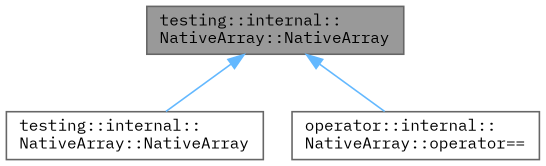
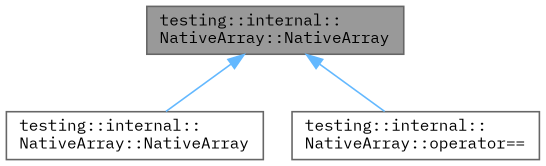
(416, 136) -> (416, 136)
